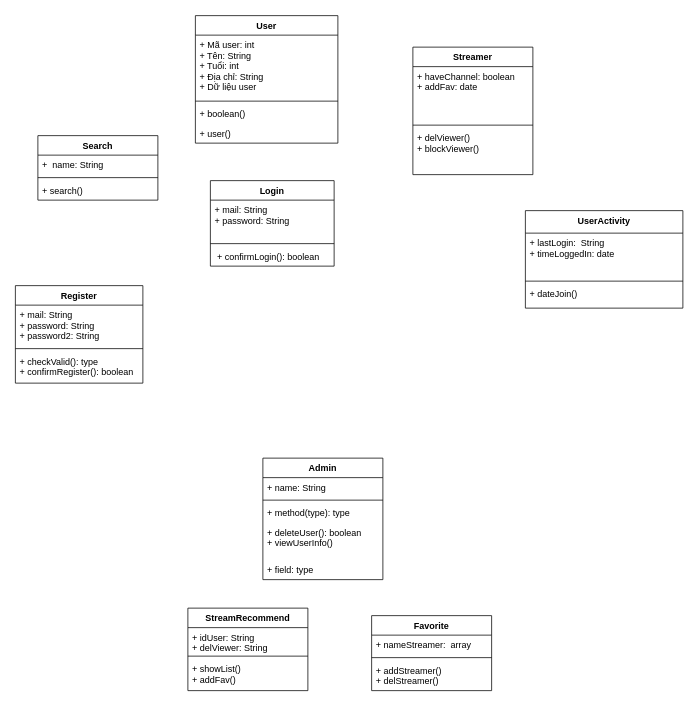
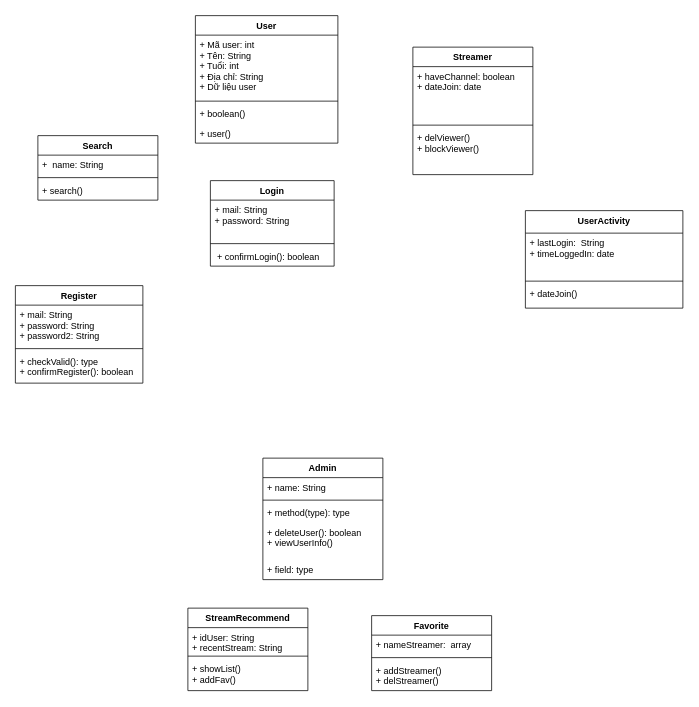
(467, 77) -> (467, 77)
(226, 638) -> (226, 638)
